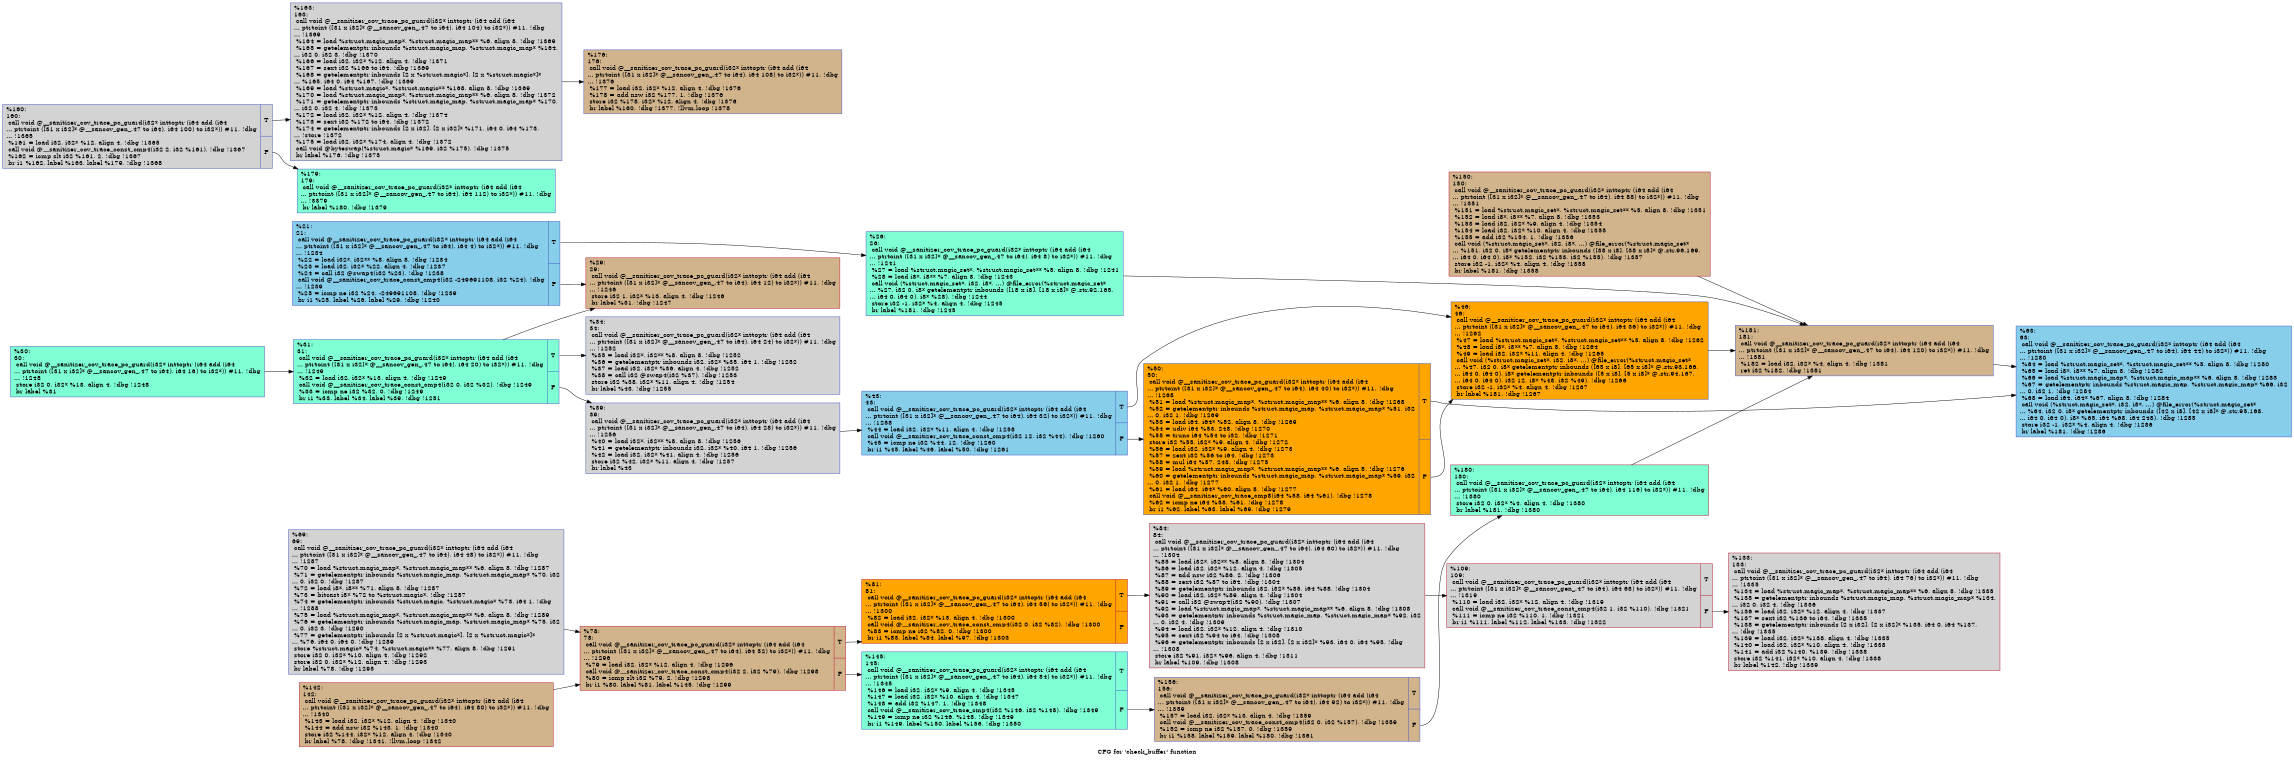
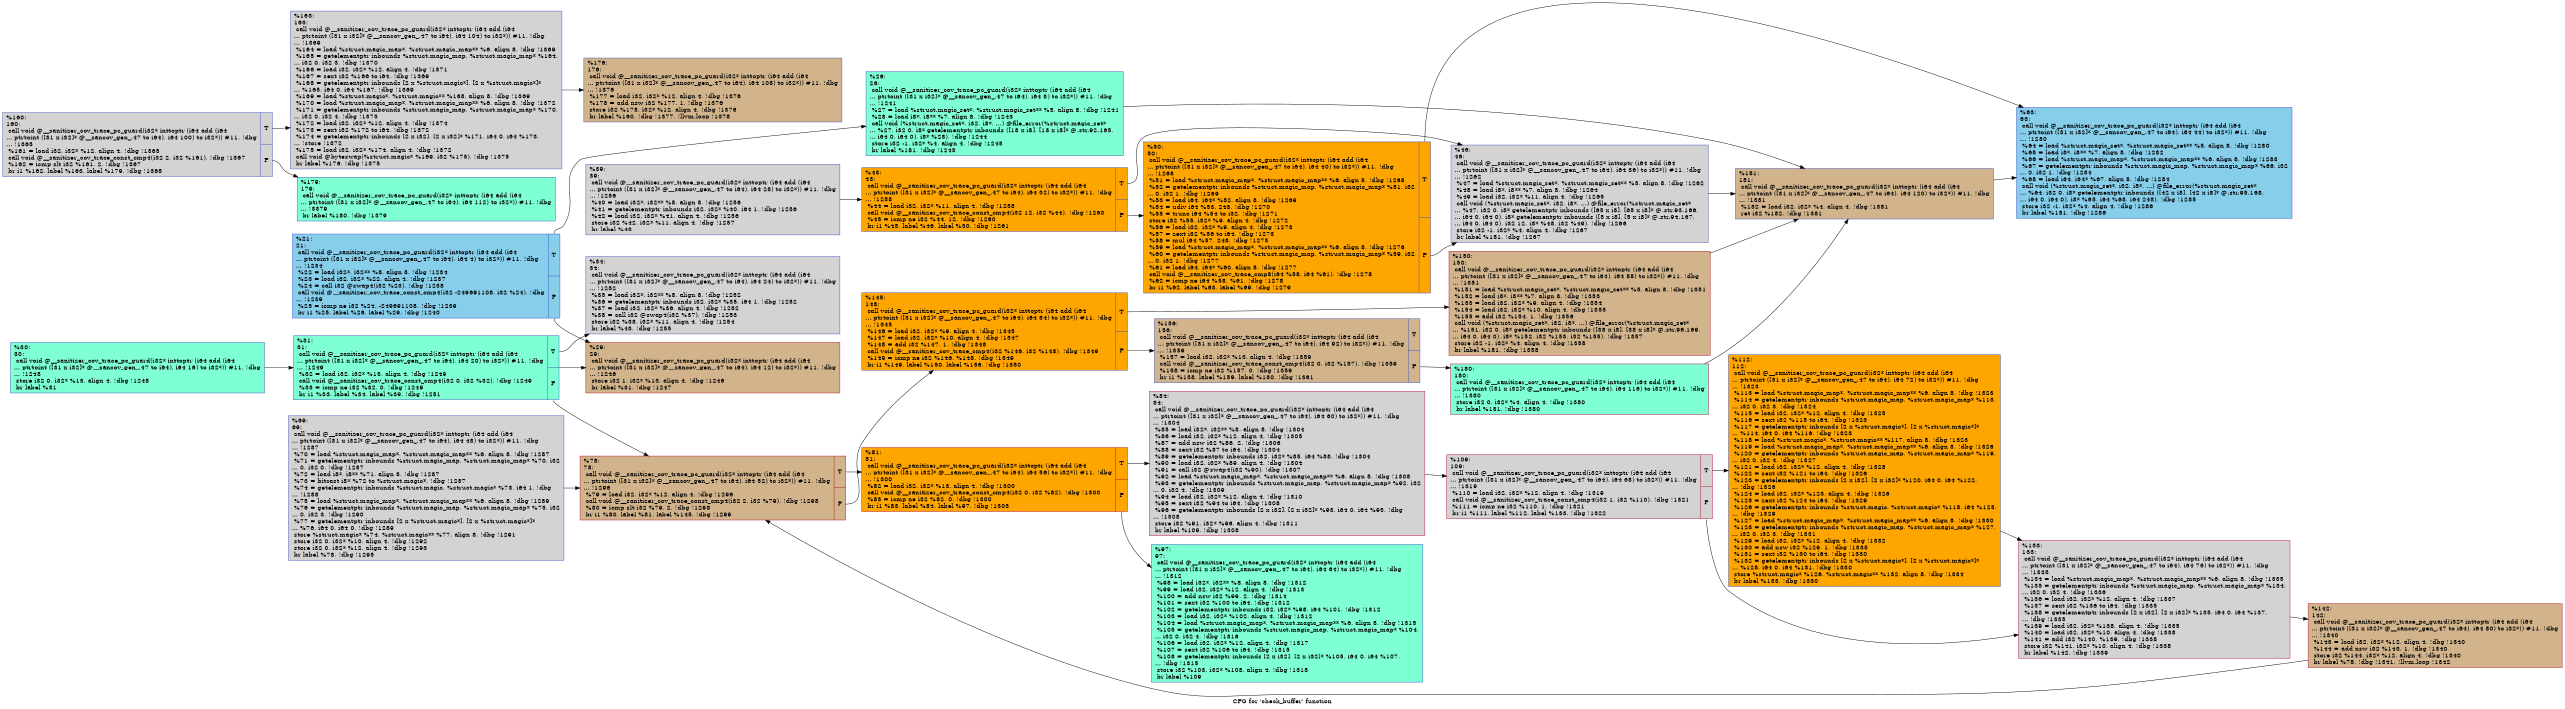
none -> (1286, 310)
(1580, 351) -> (1580, 194)
(573, 394) -> (597, 429)
(995, 423) -> (995, 200)
none -> (1864, 471)
none -> (1287, 613)
none -> (2297, 618)
(995, 691) -> (995, 332)
(1225, 729) -> (1225, 371)
